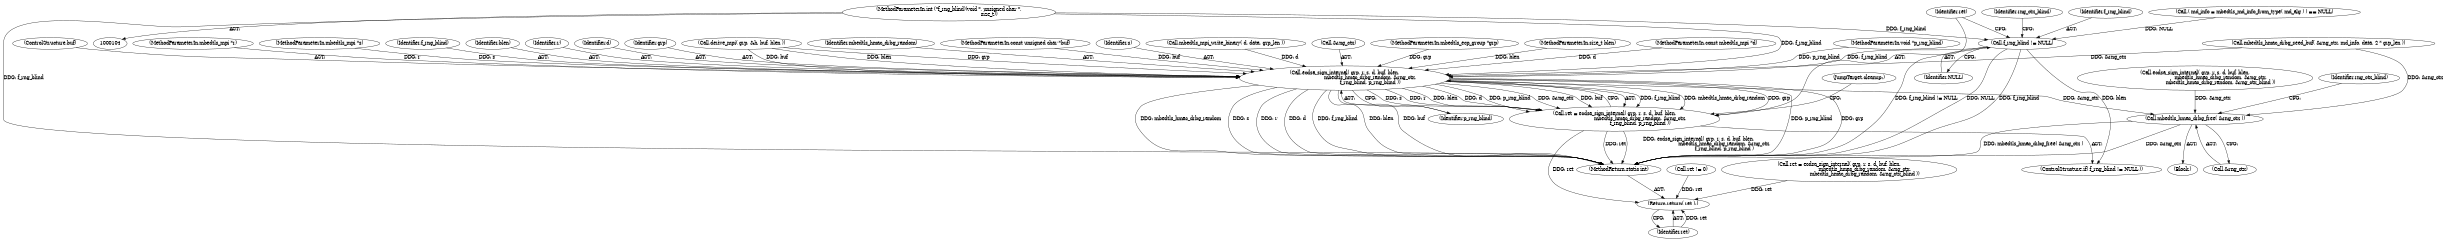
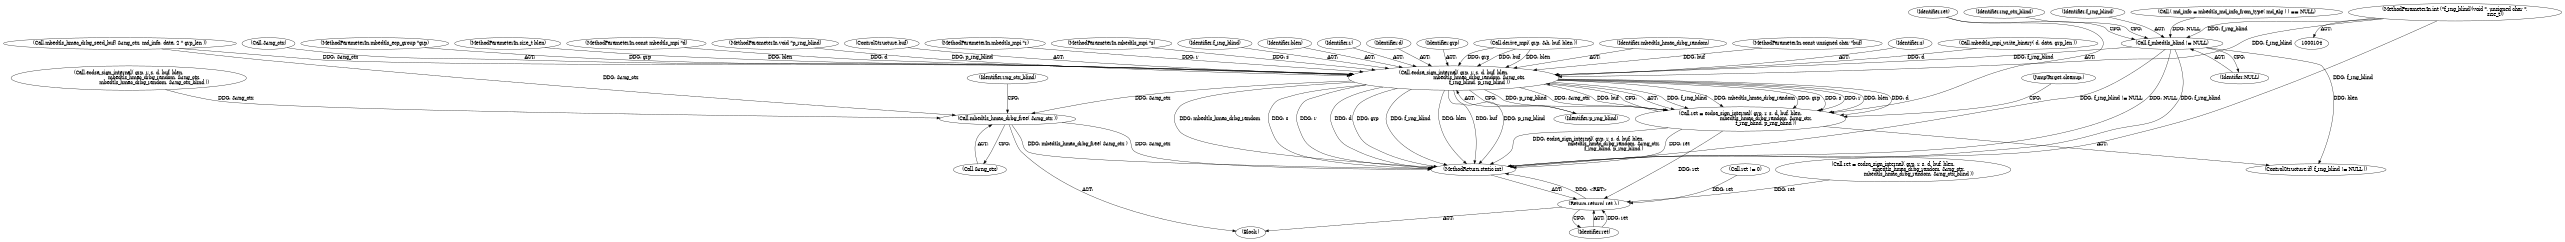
(2022, 43) -> (2172, 43)
none -> (1548, 182)
none -> (1415, 219)
